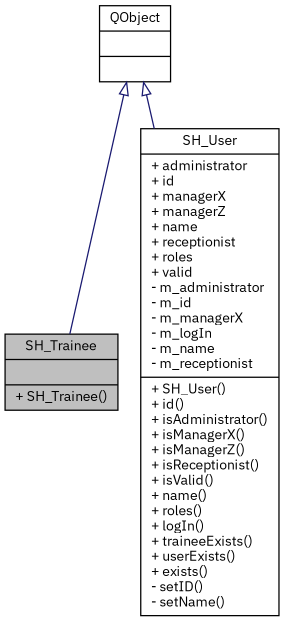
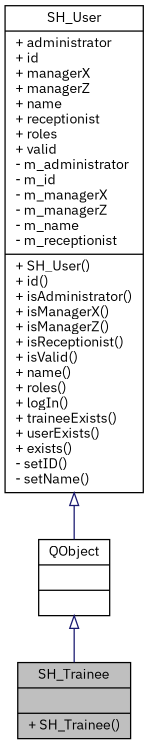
(150, 112) -> (74, 523)
(182, 333) -> (62, 210)
